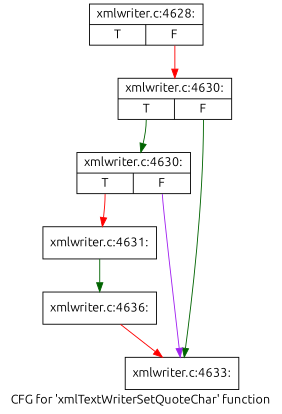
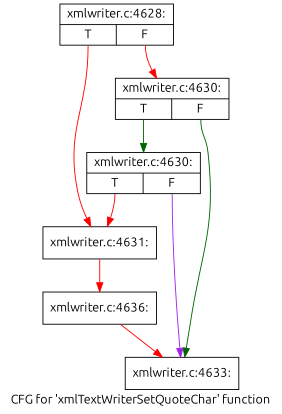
none -> (76, 133)
(100, 271) -> (100, 271)
